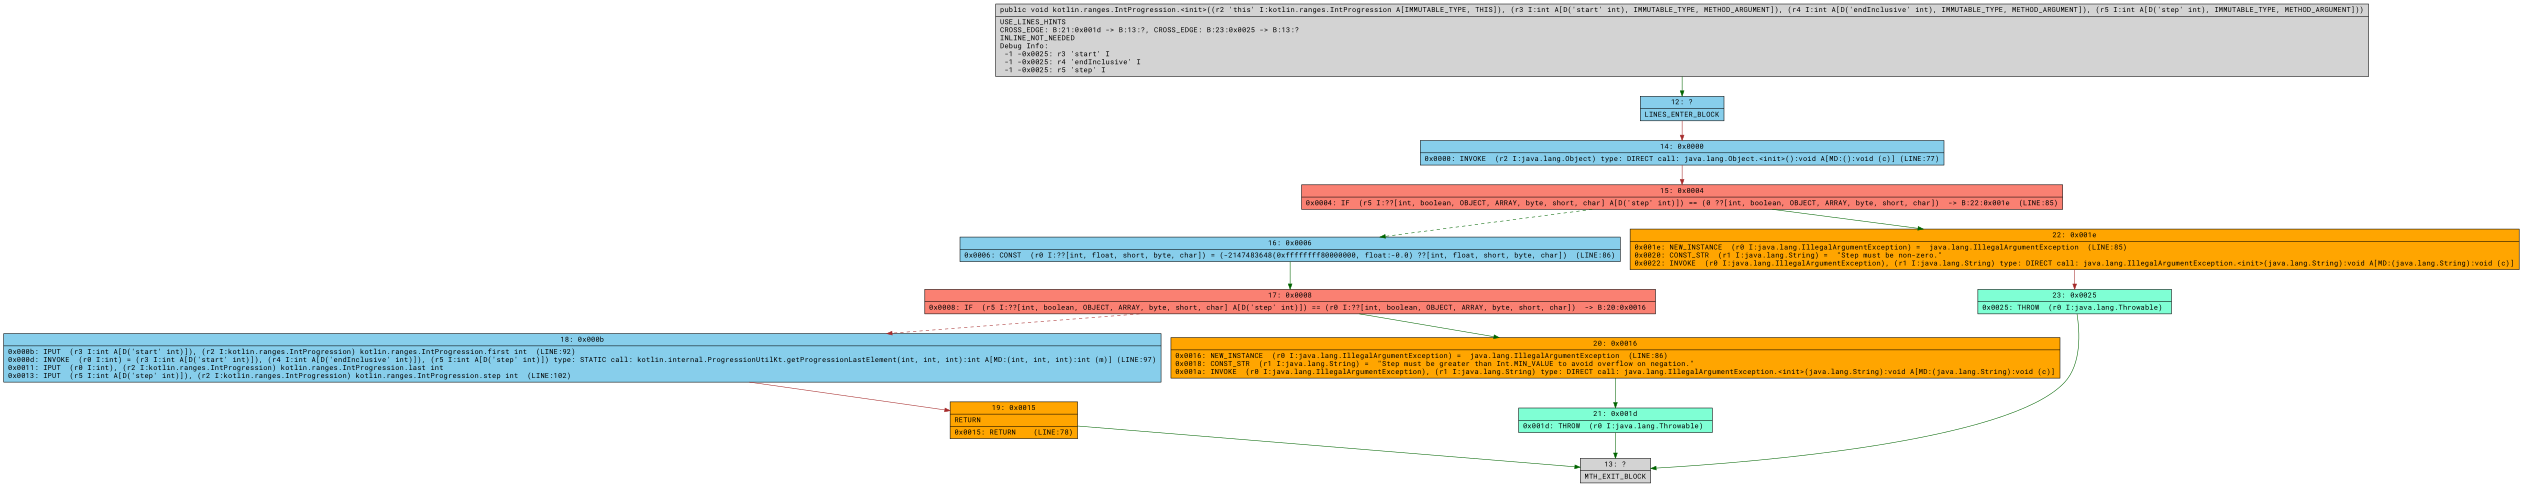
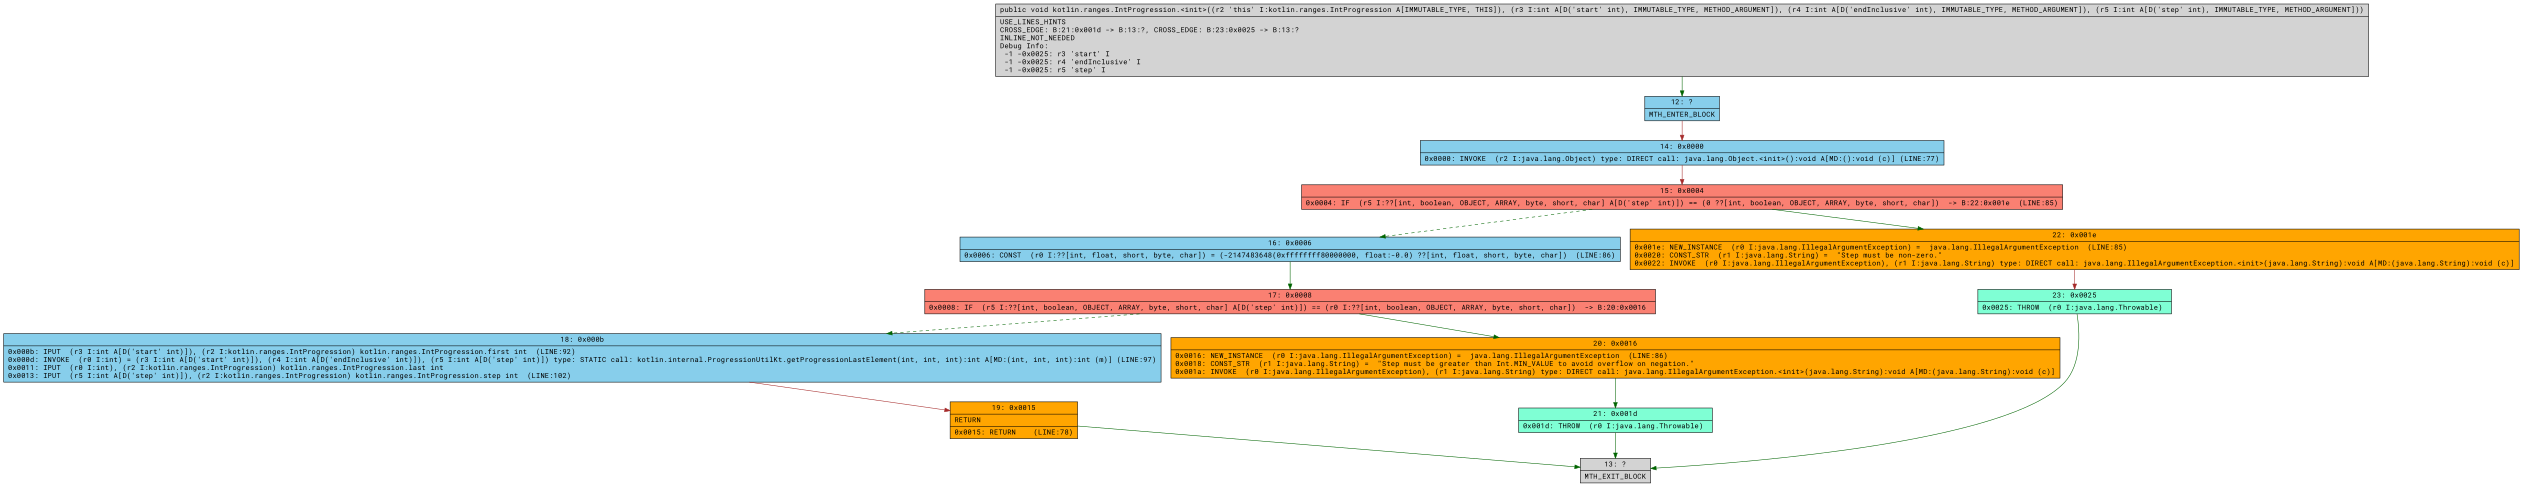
(1682, 114) -> (1682, 114)
(1016, 324) -> (1016, 324)
